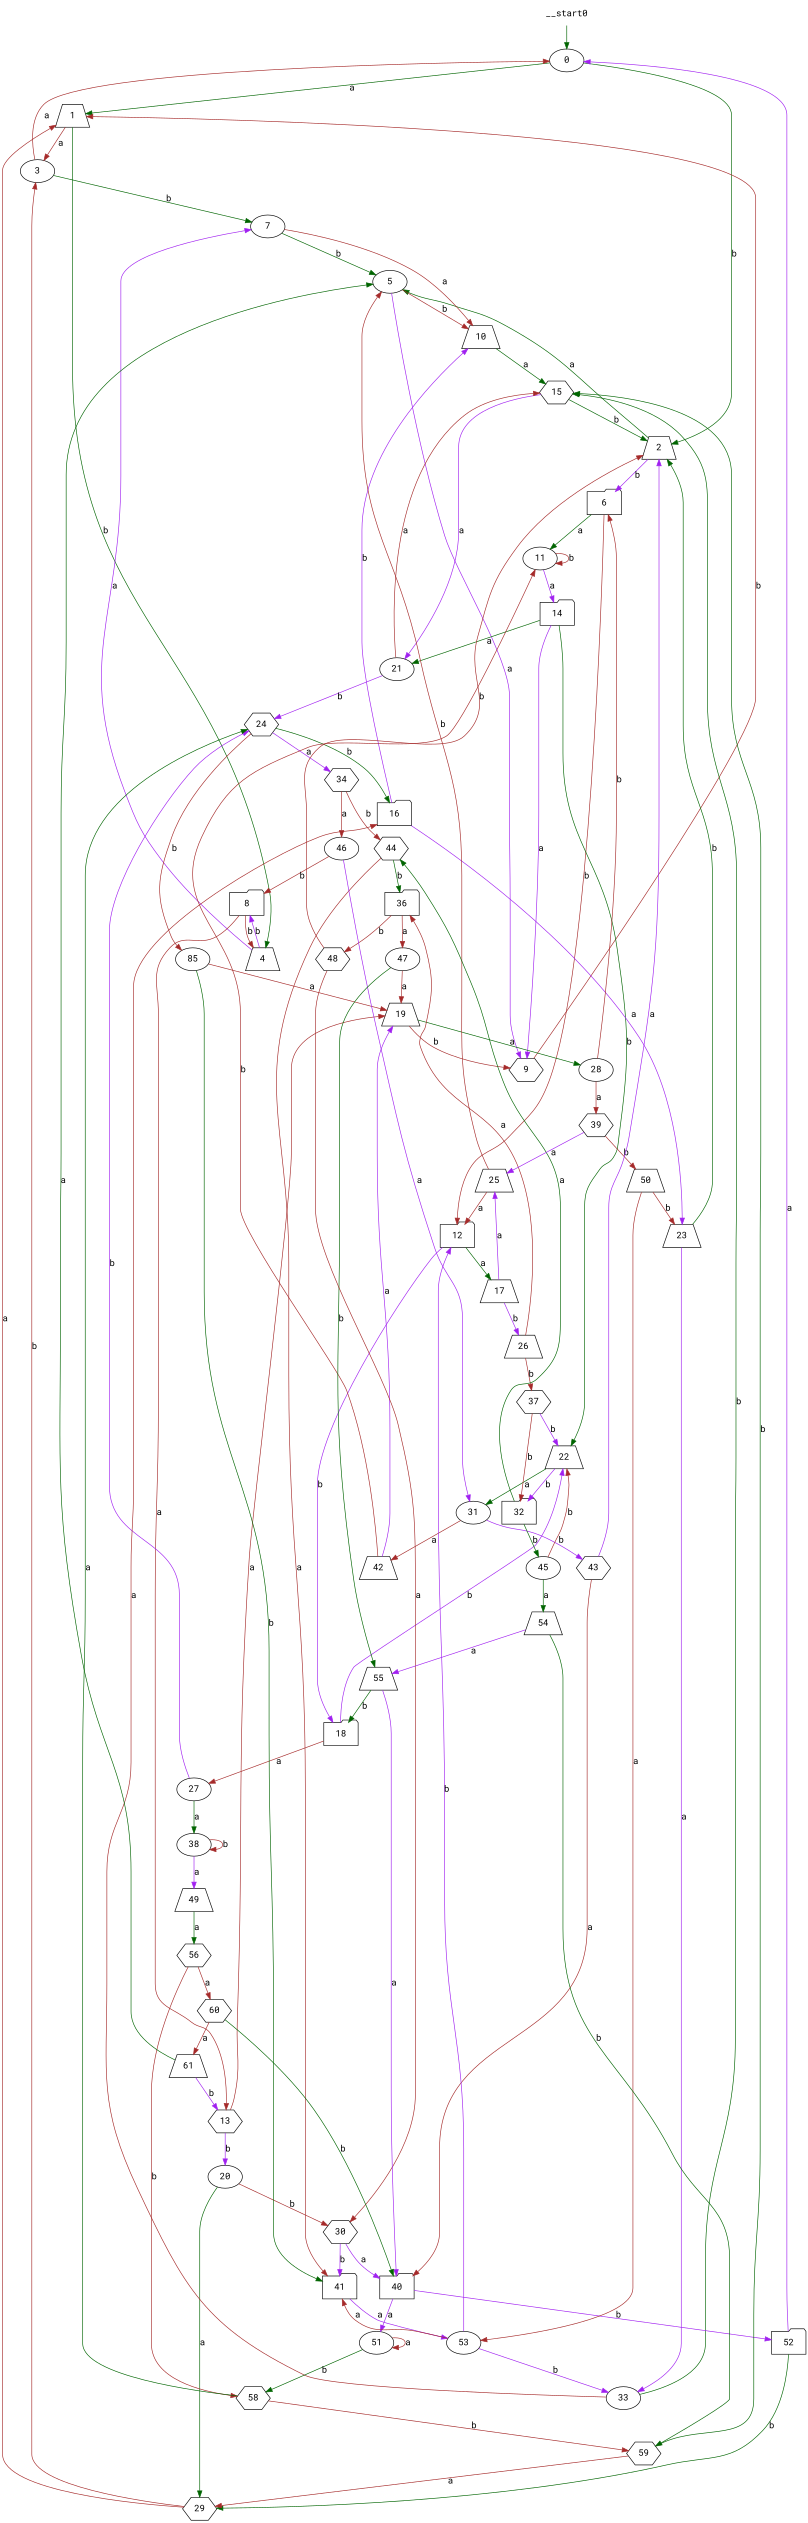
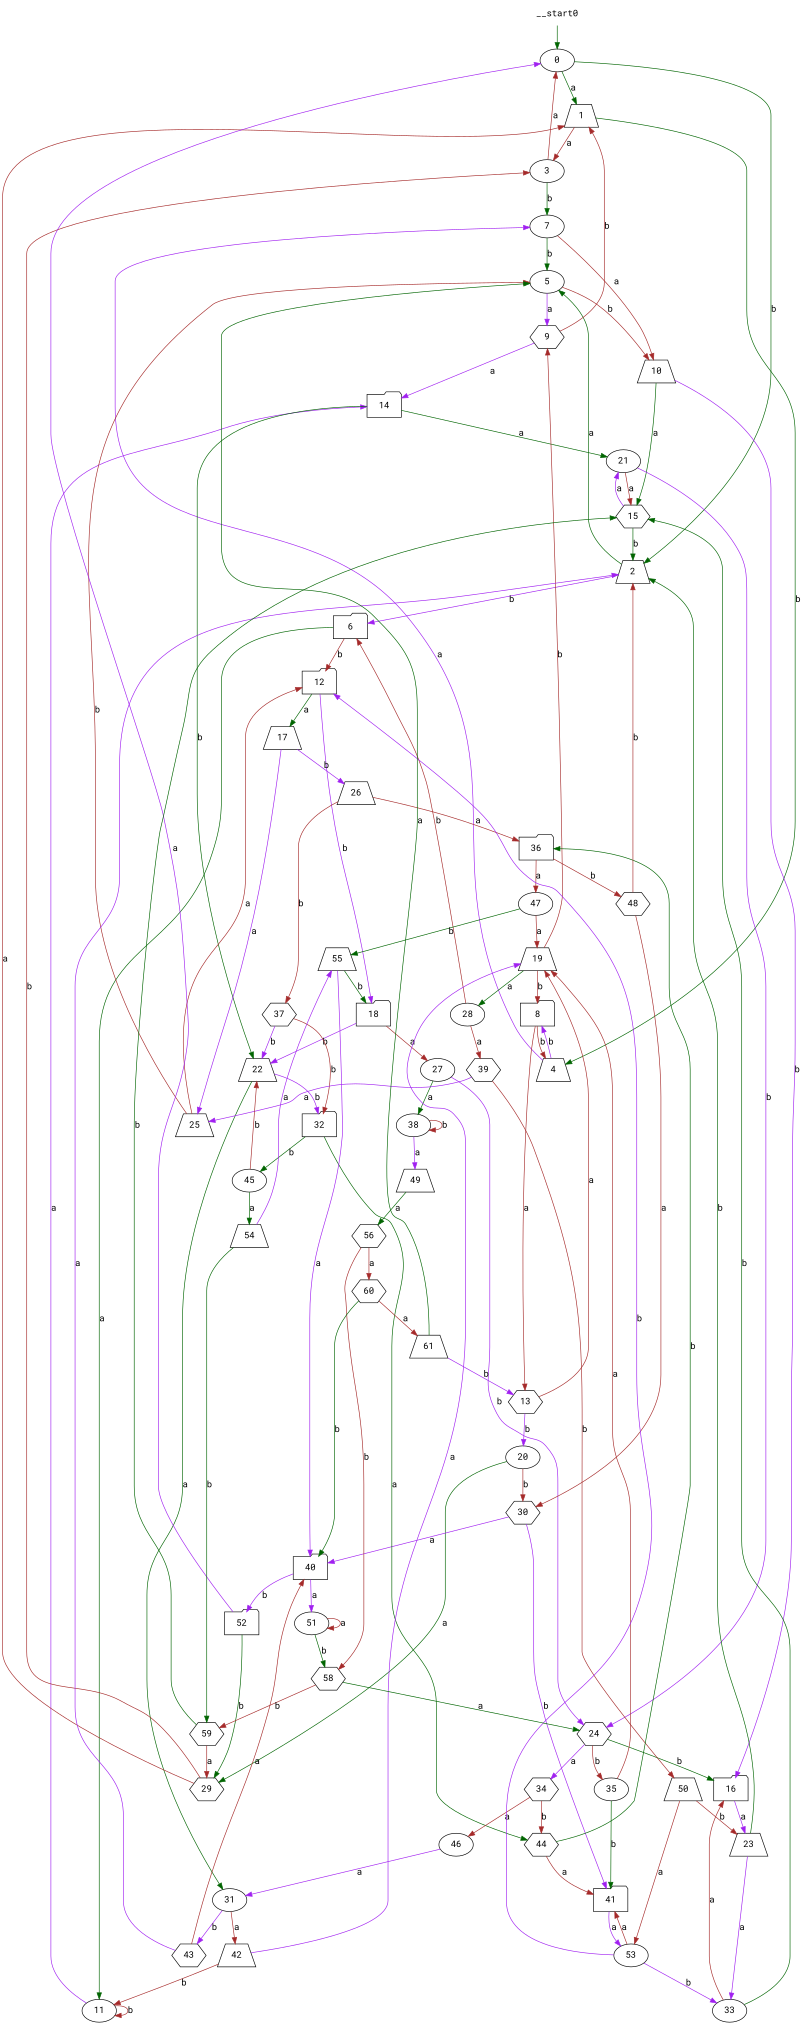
(362, 563) -> (795, 1056)
(539, 838) -> (471, 369)
(299, 873) -> (538, 984)
(193, 959) -> (611, 1789)
